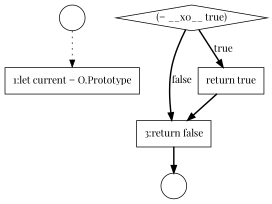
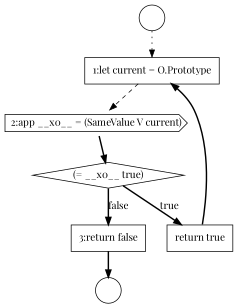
(205, 105) -> (205, 153)
none -> (96, 123)
